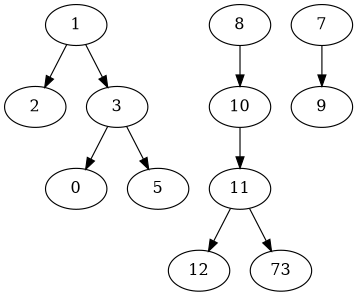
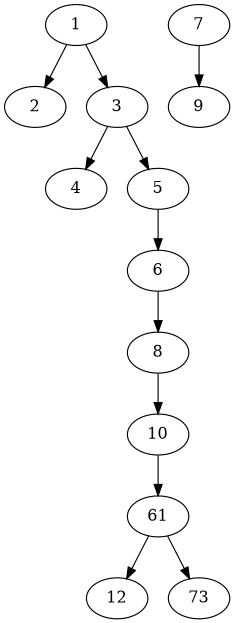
(76, 189) -> (76, 189)
(240, 189) -> (158, 516)
none -> (158, 271)
